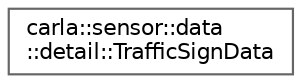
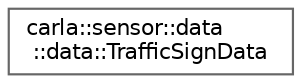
(151, 42) -> (151, 42)
